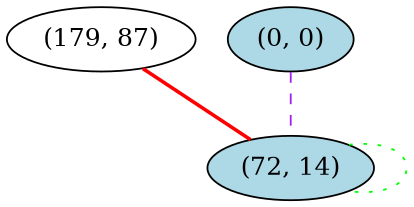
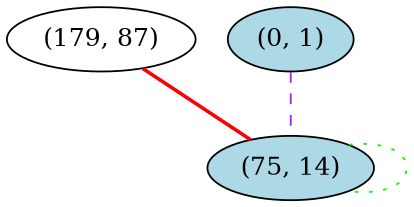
(291, 39) -> (291, 39)
(291, 168) -> (291, 168)
